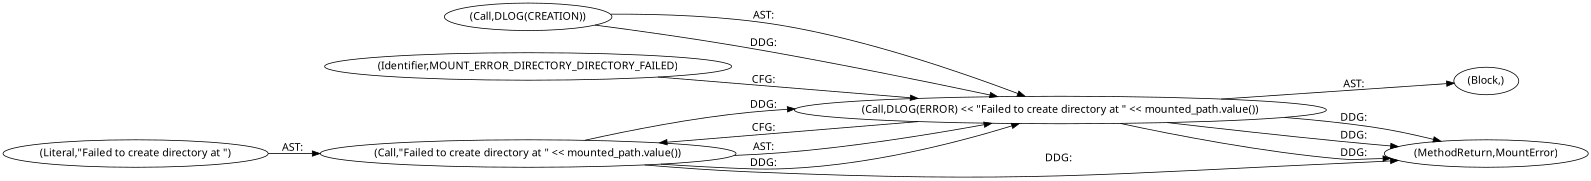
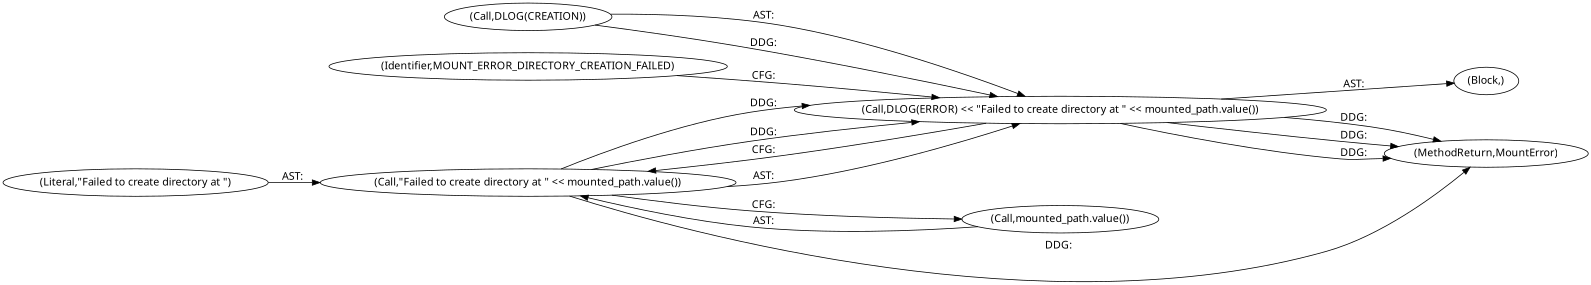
(528, 66) -> (528, 66)
none -> (1060, 219)
